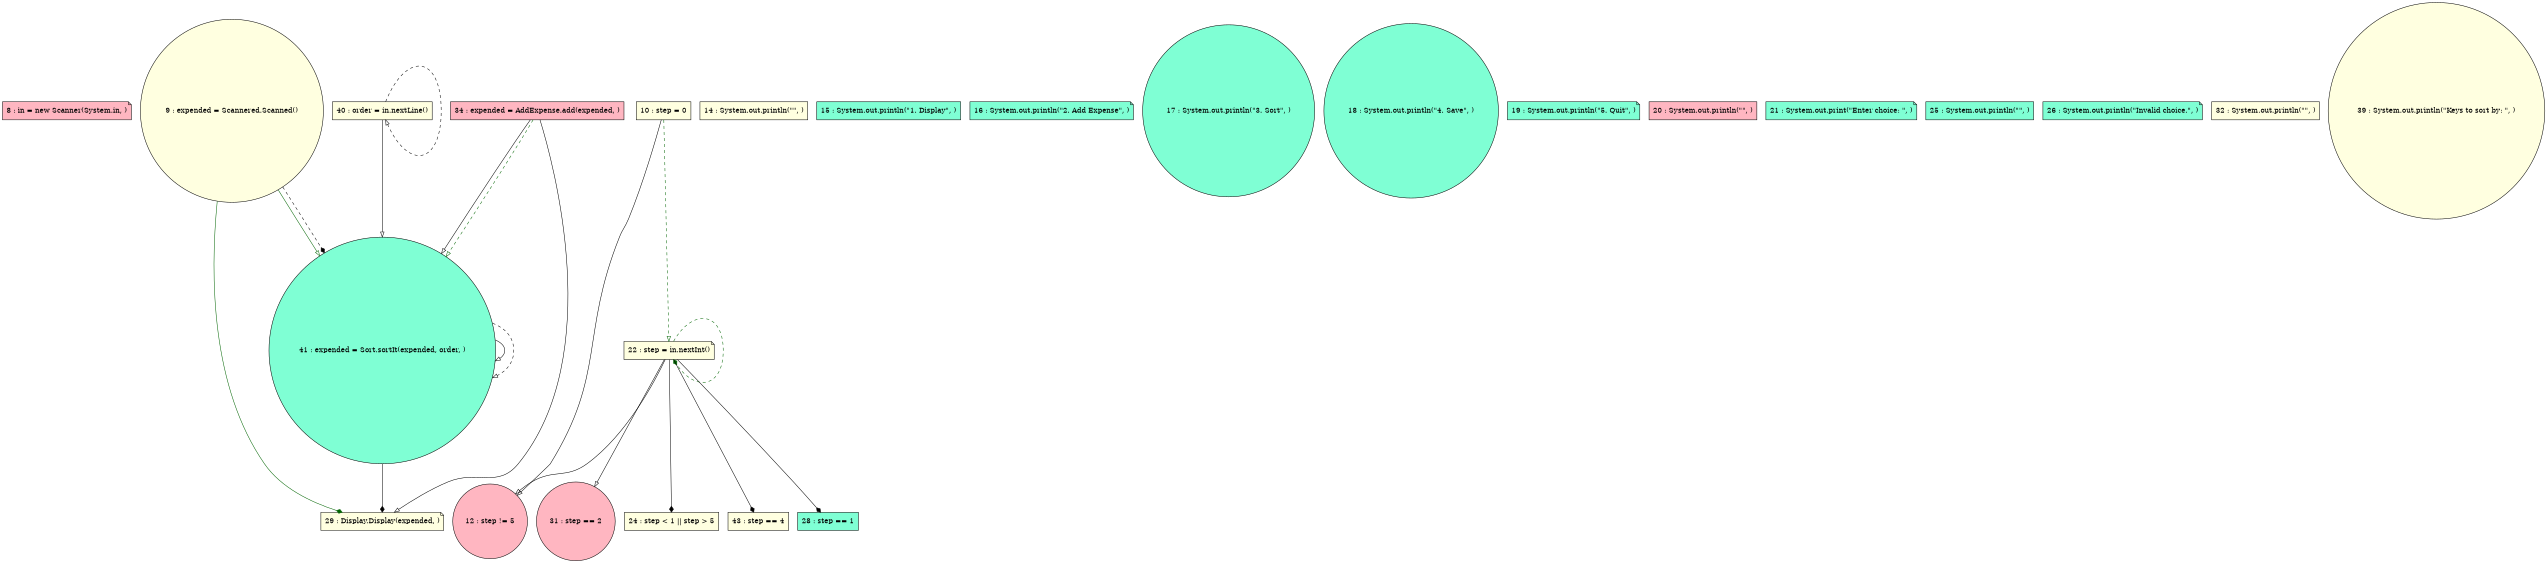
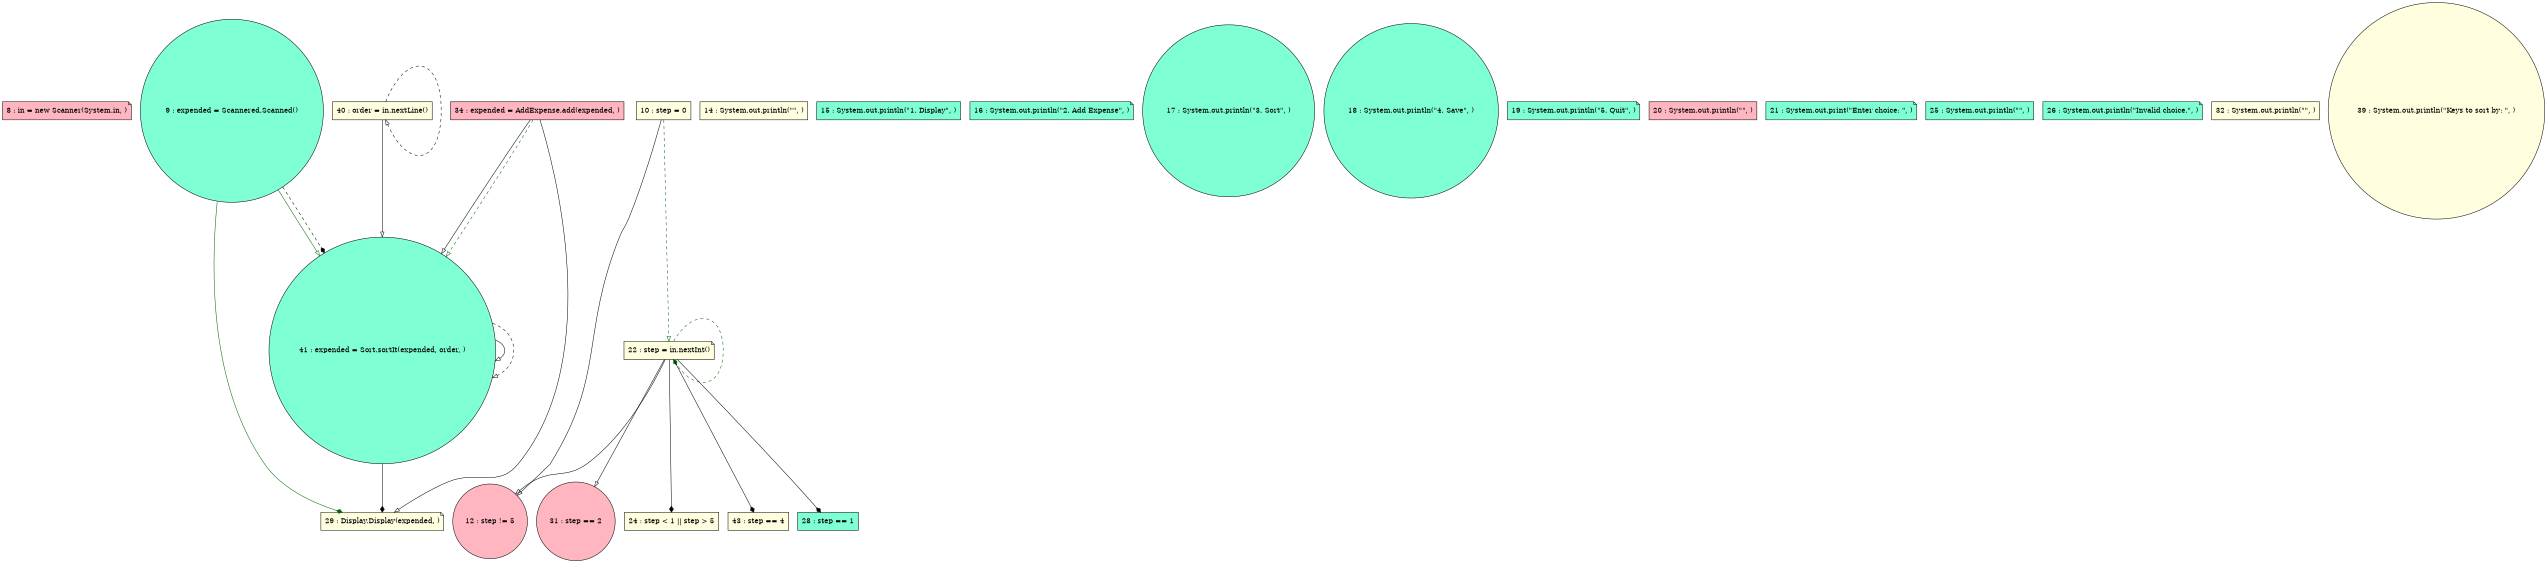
(232, 111) -> (232, 111)
